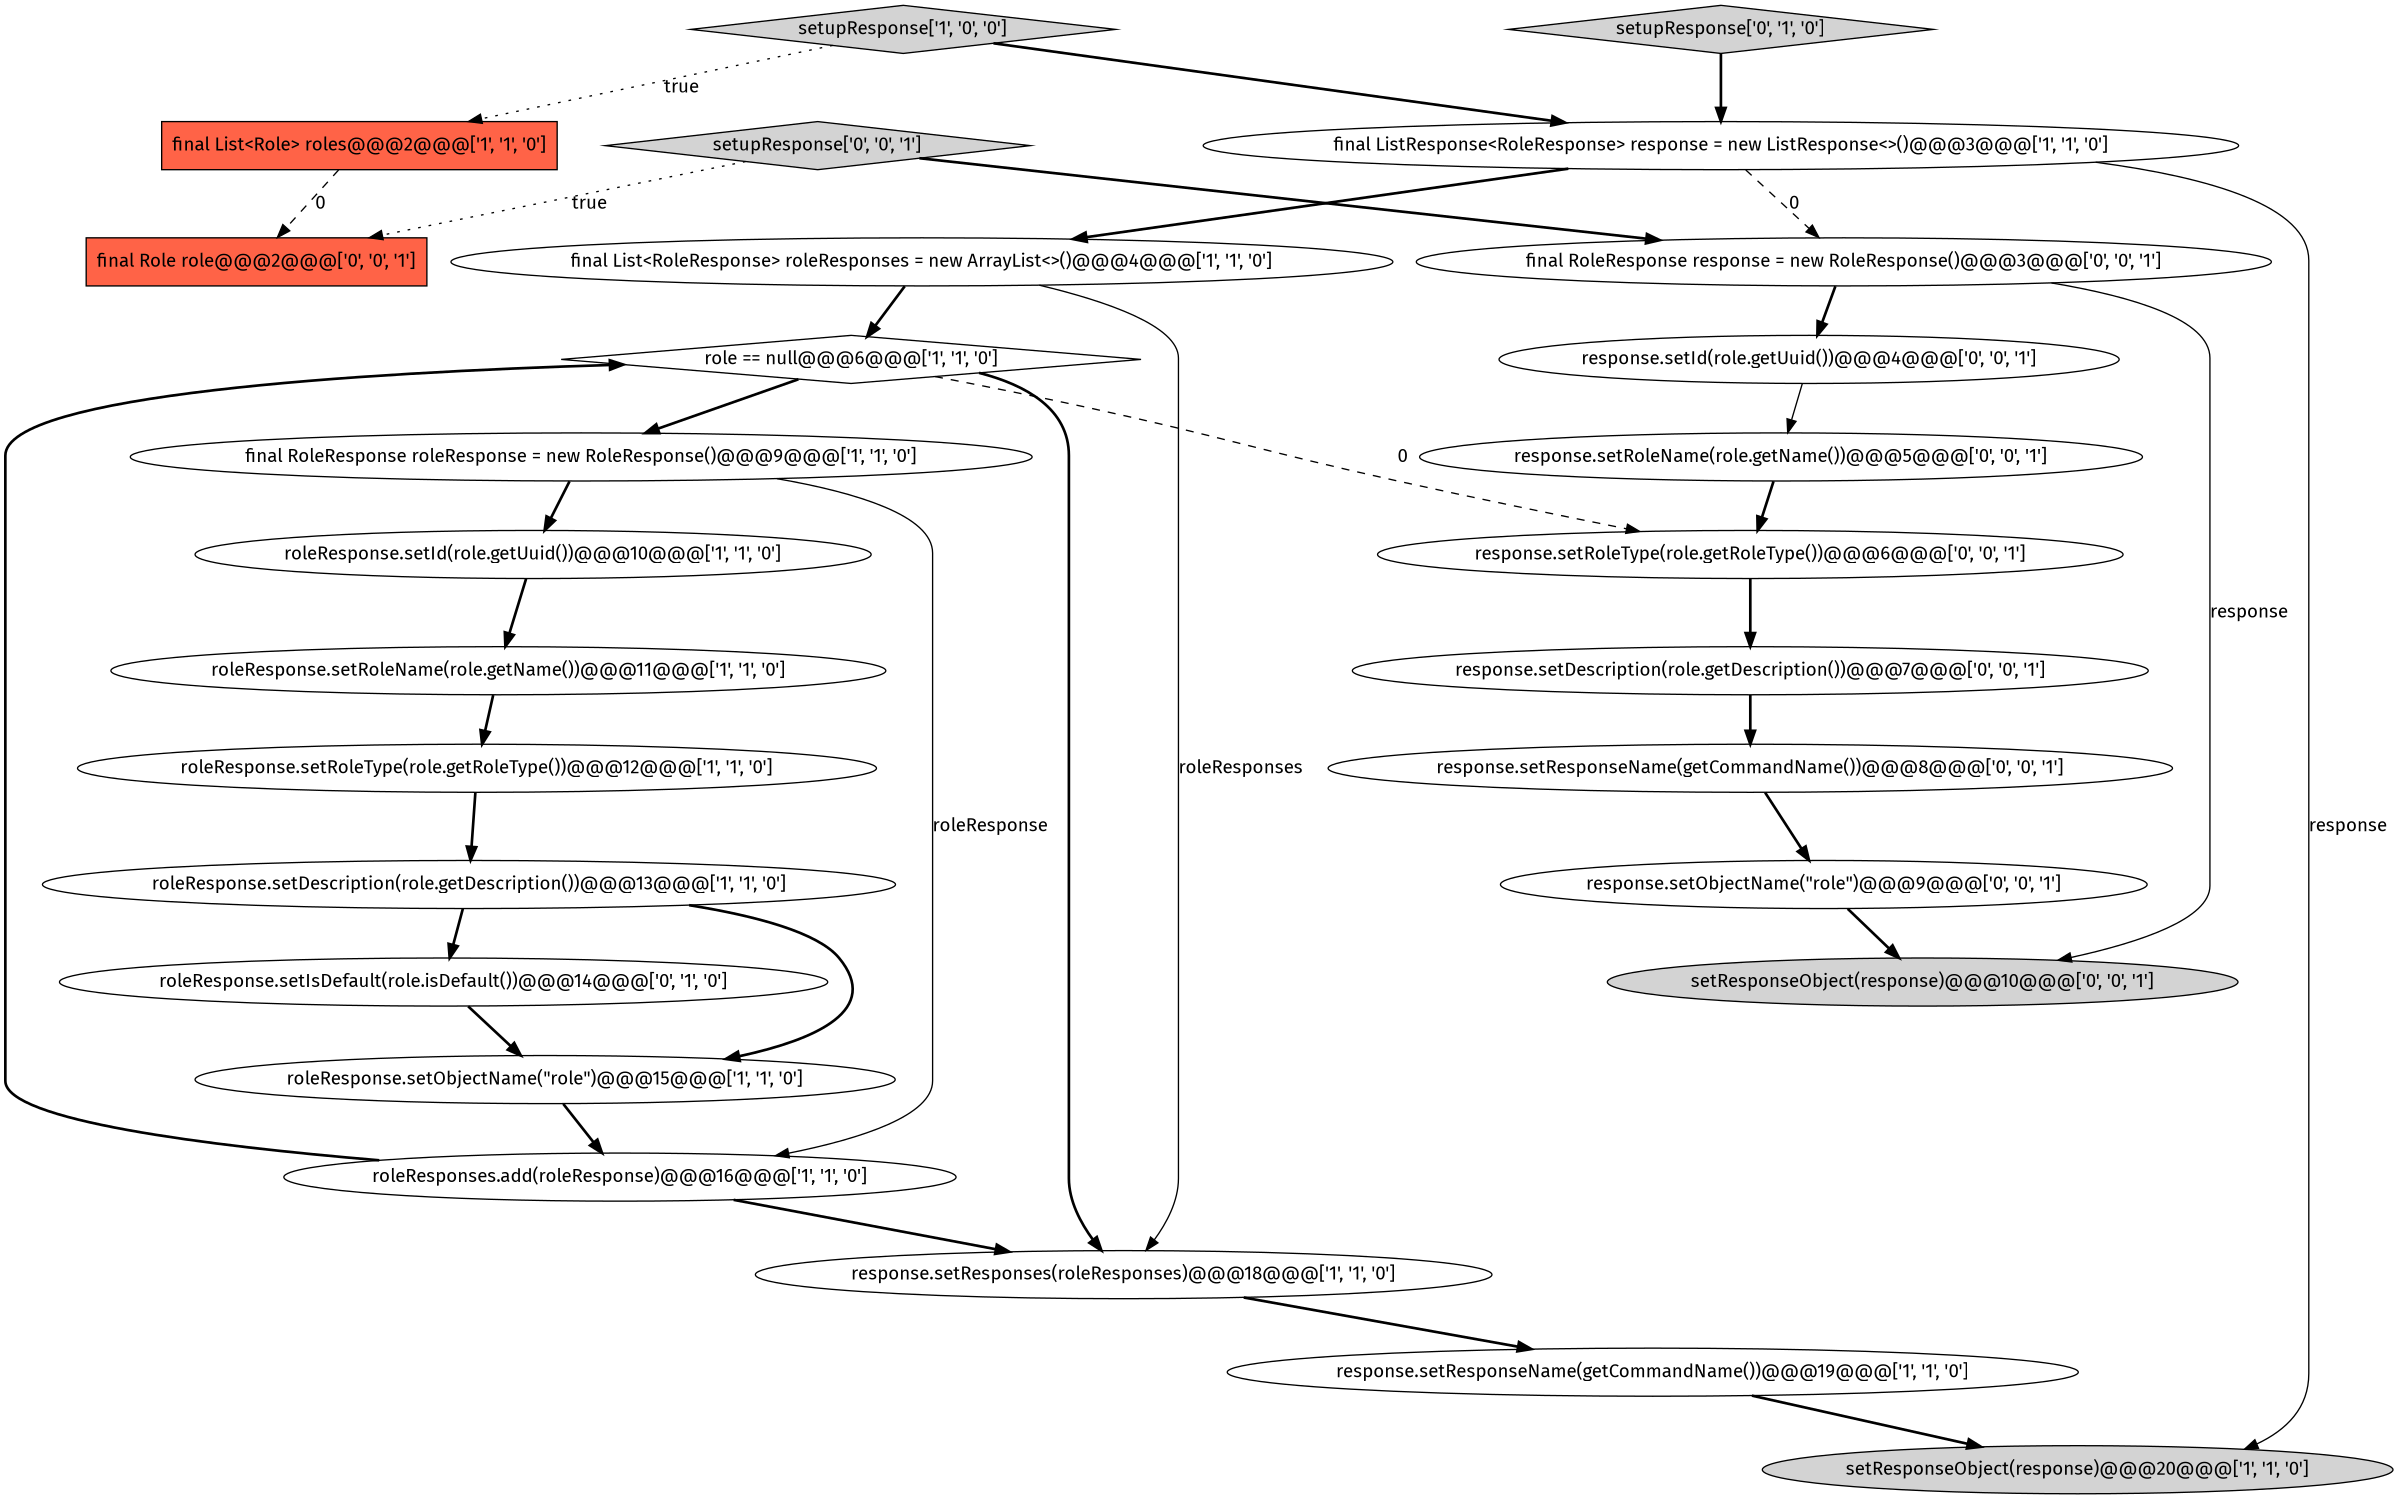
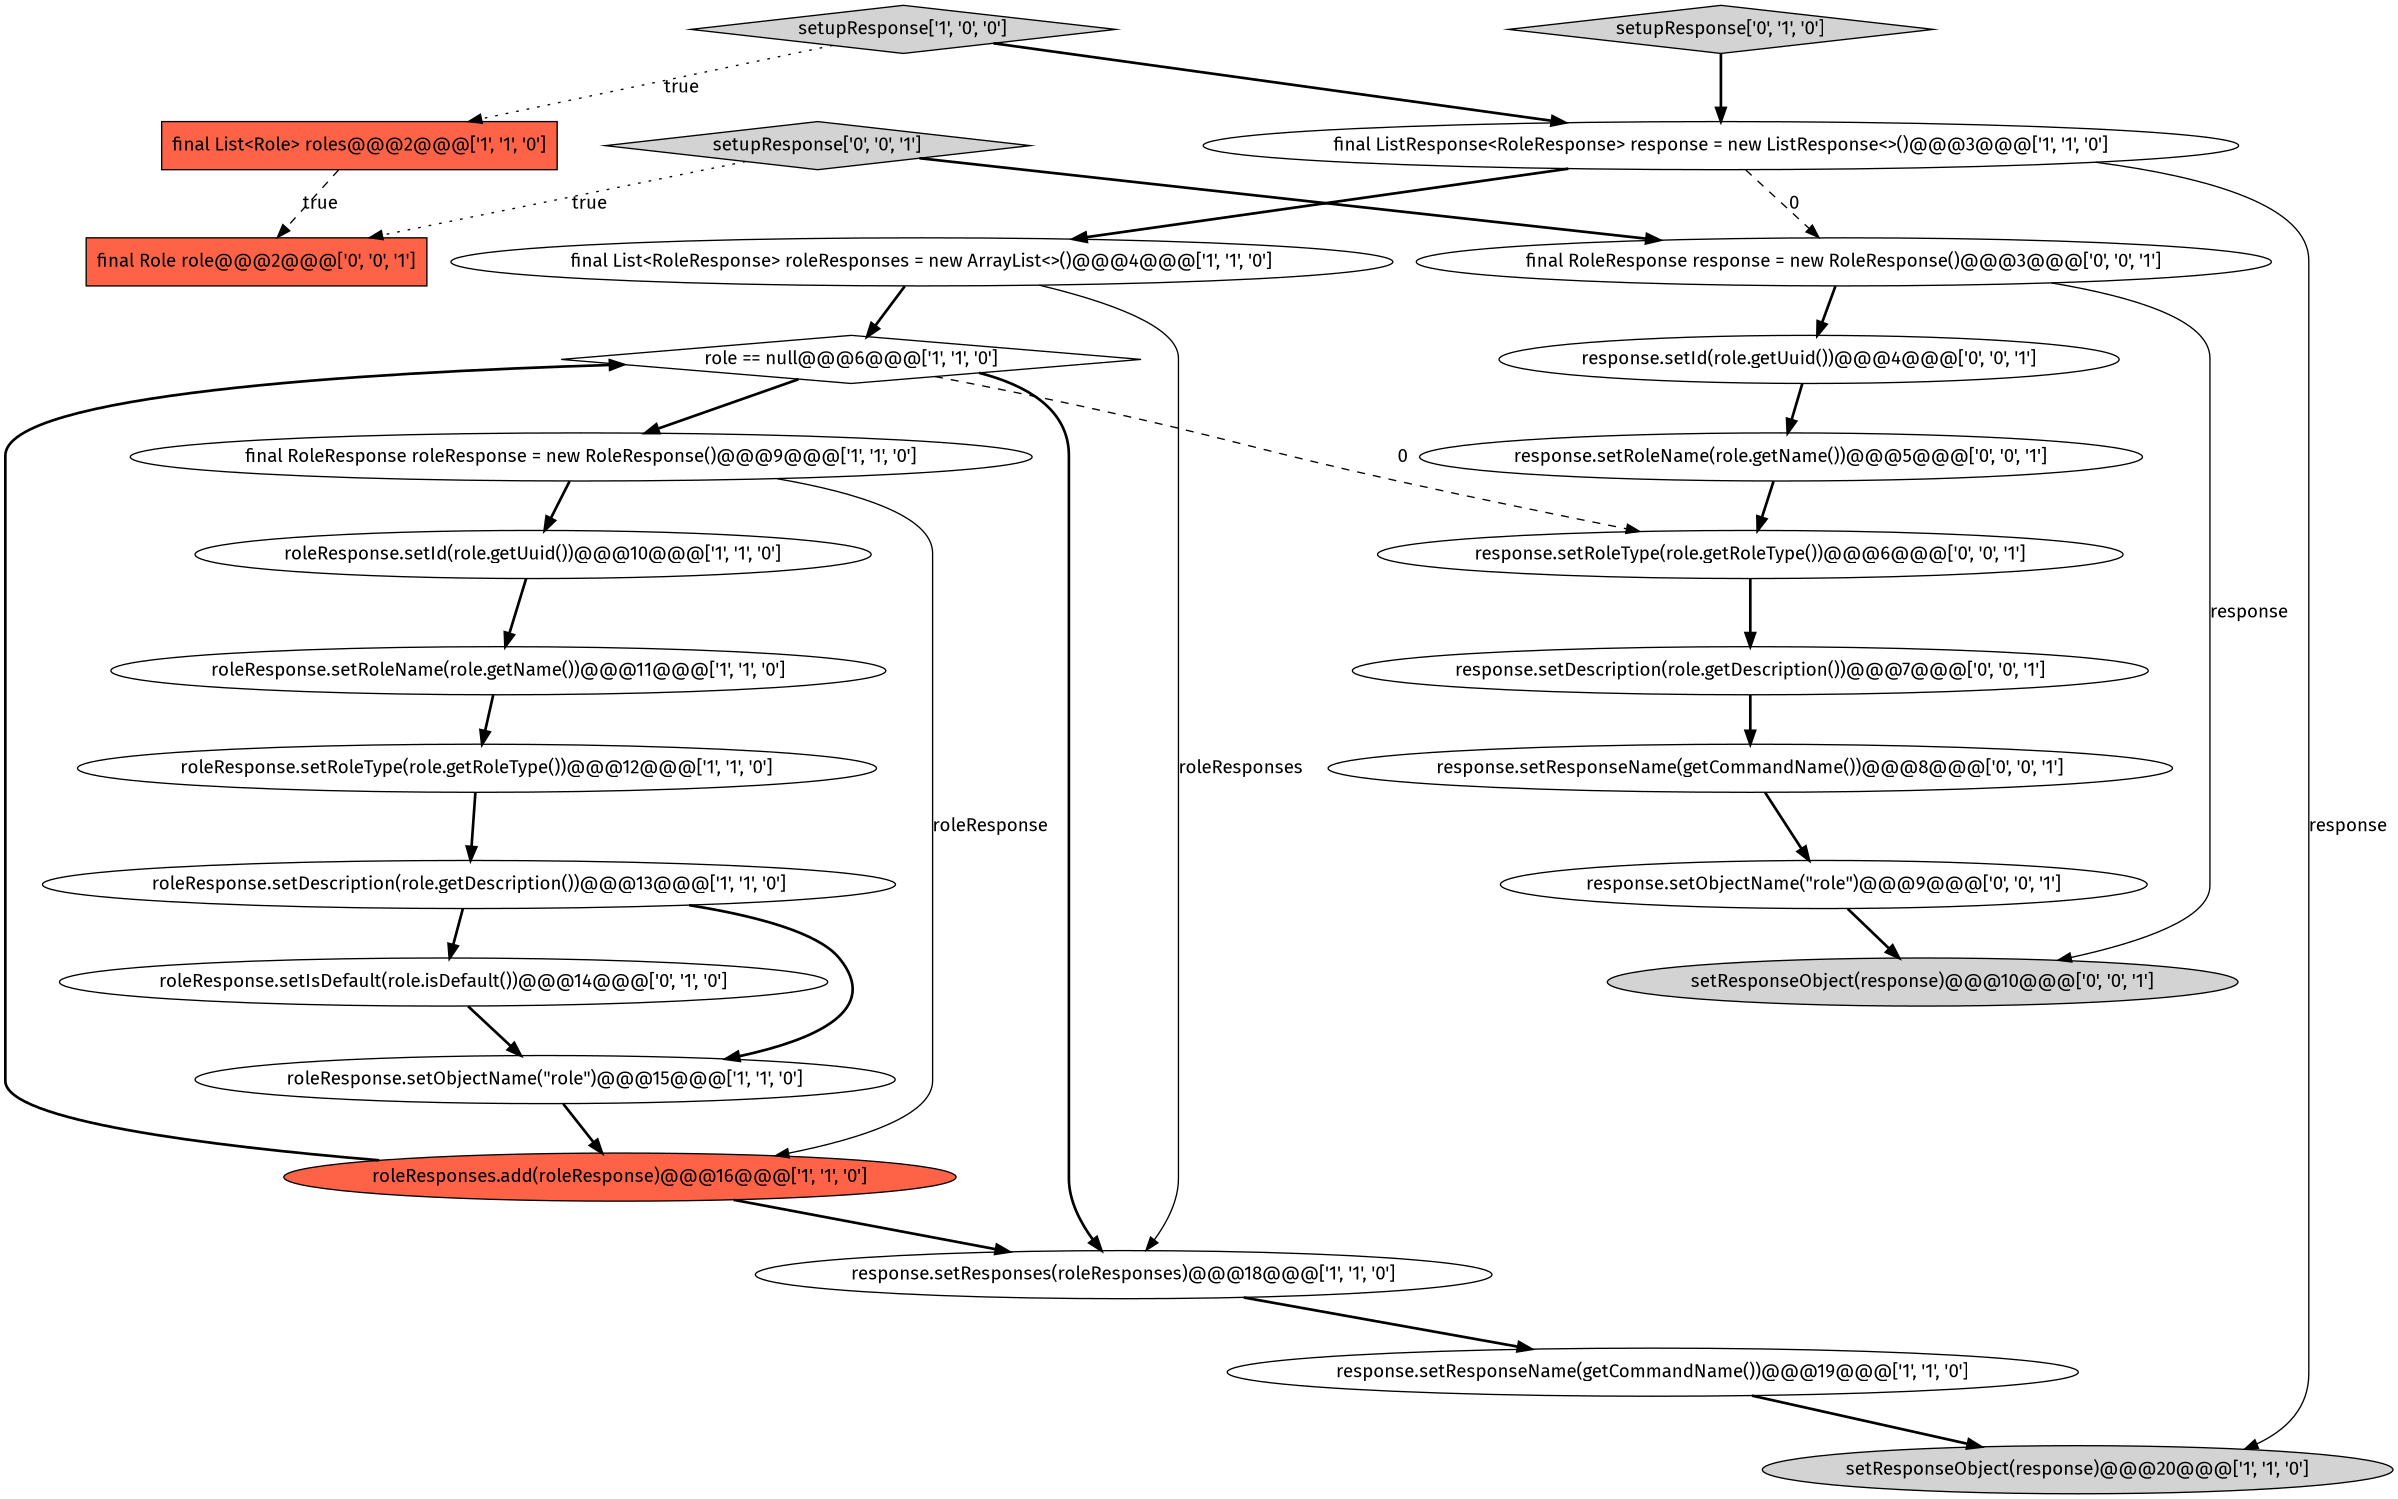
(321, 204) -> (321, 204)
(1797, 402) -> (1797, 402)
(620, 1177) -> (620, 1177)
